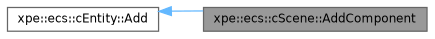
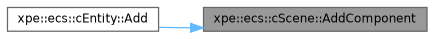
(187, 11) -> (175, 28)
